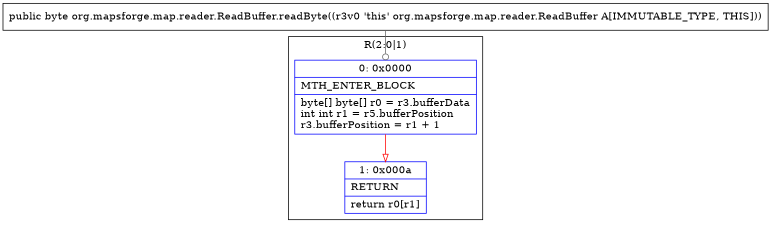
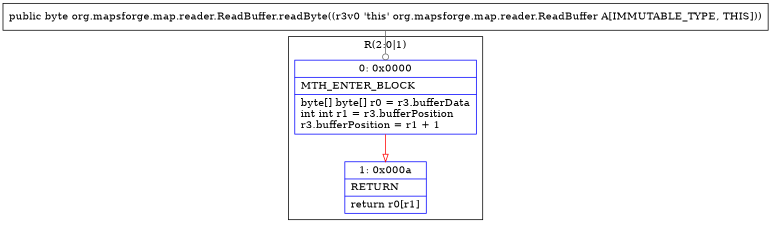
(377, 114) -> (377, 114)
